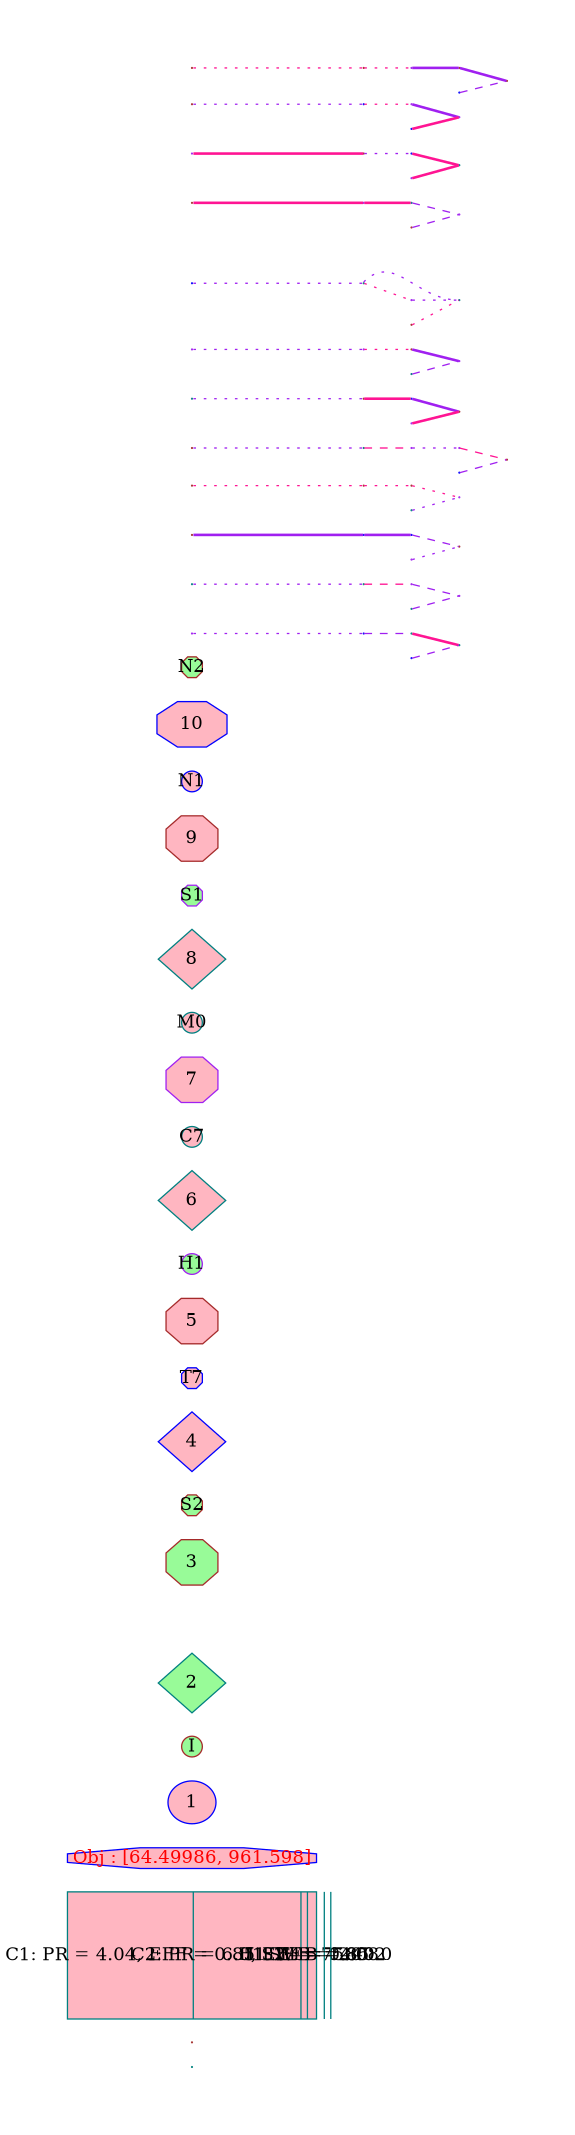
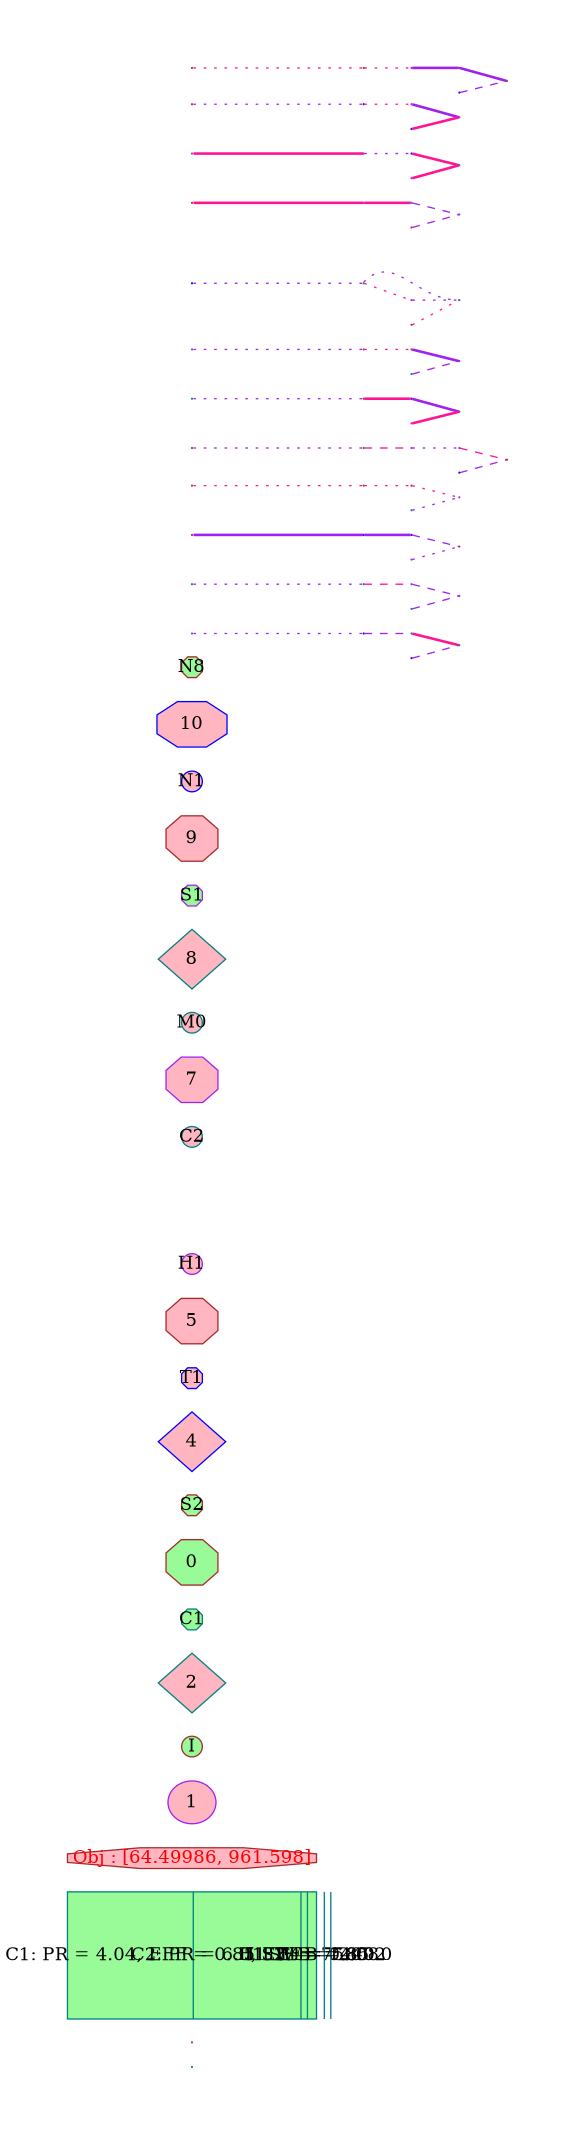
(192, 667) -> (192, 667)
(192, 1137) -> (192, 1137)
(192, 1201) -> none
(192, 1264) -> (192, 1264)
(192, 1378) -> (192, 1378)
(192, 1562) -> (192, 1562)
none -> (192, 1620)
(192, 1683) -> (192, 1683)
(192, 1802) -> (192, 1802)
(192, 1858) -> (192, 1858)
(192, 1955) -> (192, 1955)
